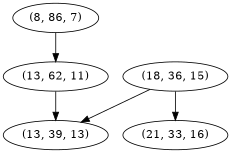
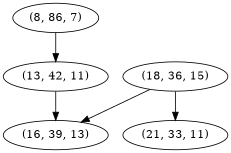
(56, 77) -> (56, 77)
(56, 135) -> (56, 135)
(175, 135) -> (175, 135)
